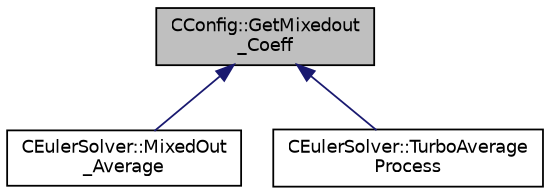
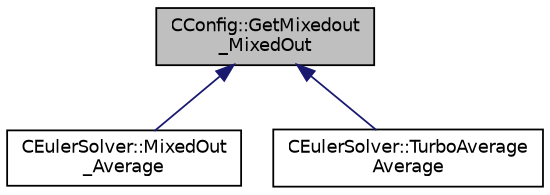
(265, 37) -> (265, 37)
(408, 158) -> (408, 158)
